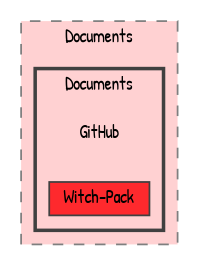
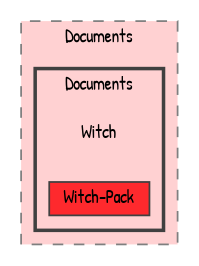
(99, 134) -> (99, 134)
